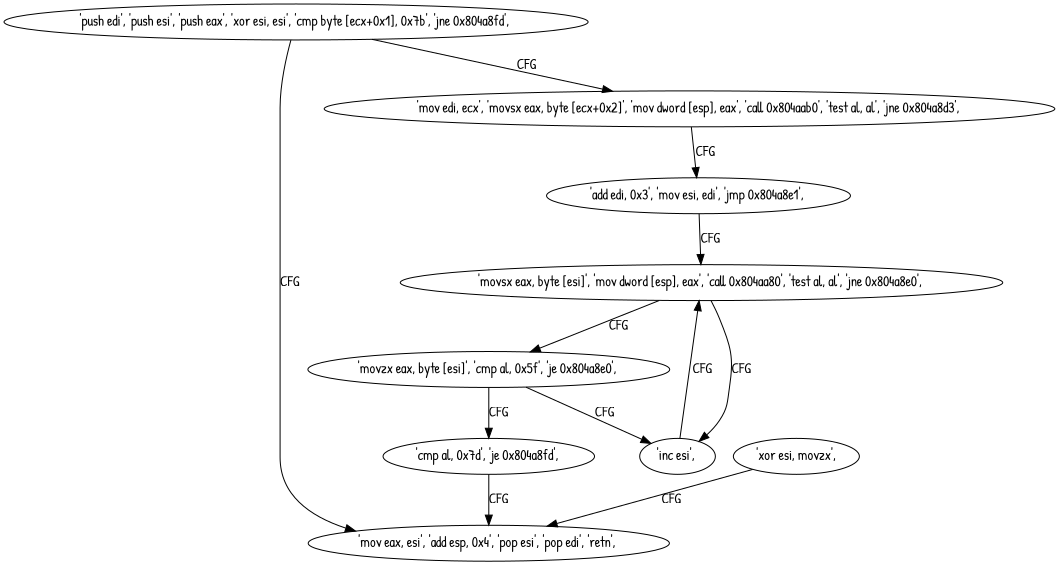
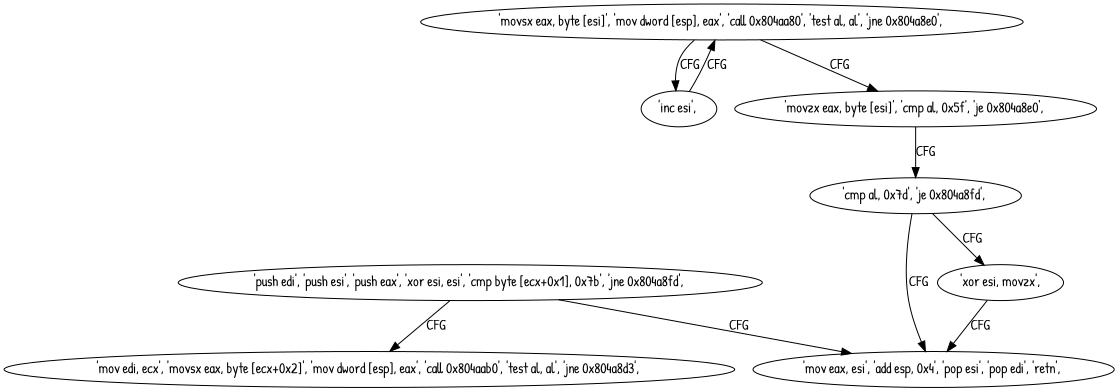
(698, 196) -> none
none -> (955, 236)
(584, 413) -> none
